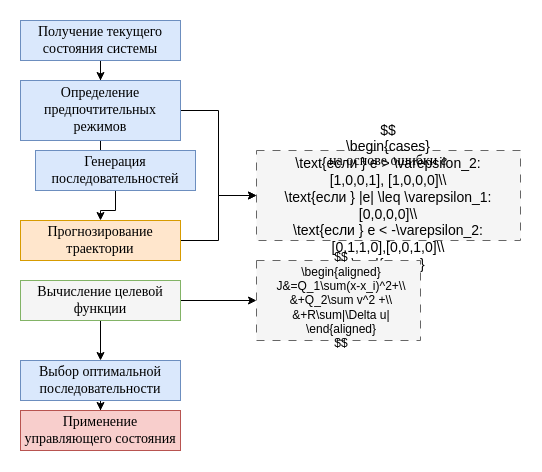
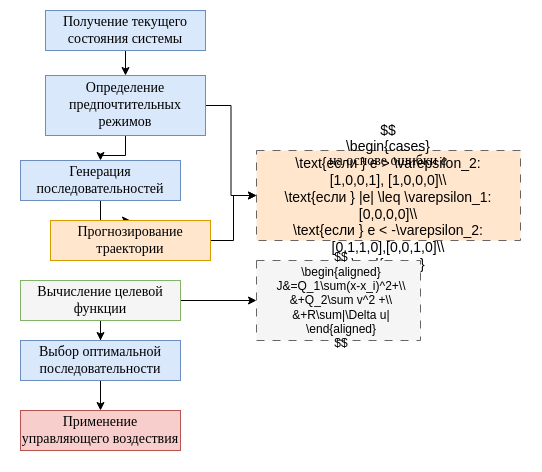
(101, 41) -> (126, 31)
(101, 111) -> (126, 106)
(116, 171) -> (101, 181)
(389, 196) -> (389, 196)
(101, 241) -> (131, 241)
(101, 381) -> (101, 361)
(101, 431) -> (101, 431)
